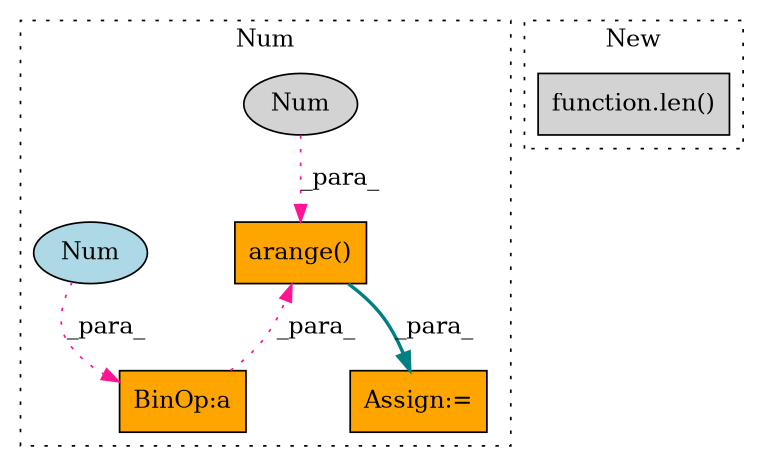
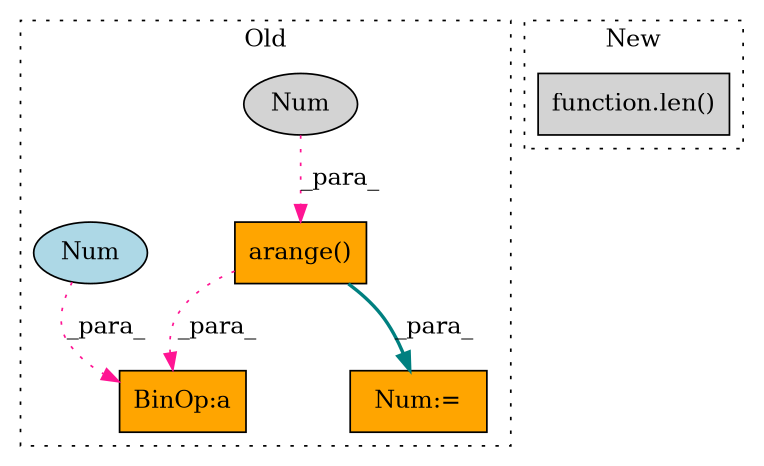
(266, 40) -> (266, 40)
(263, 340) -> (188, 302)
(419, 401) -> (419, 401)
